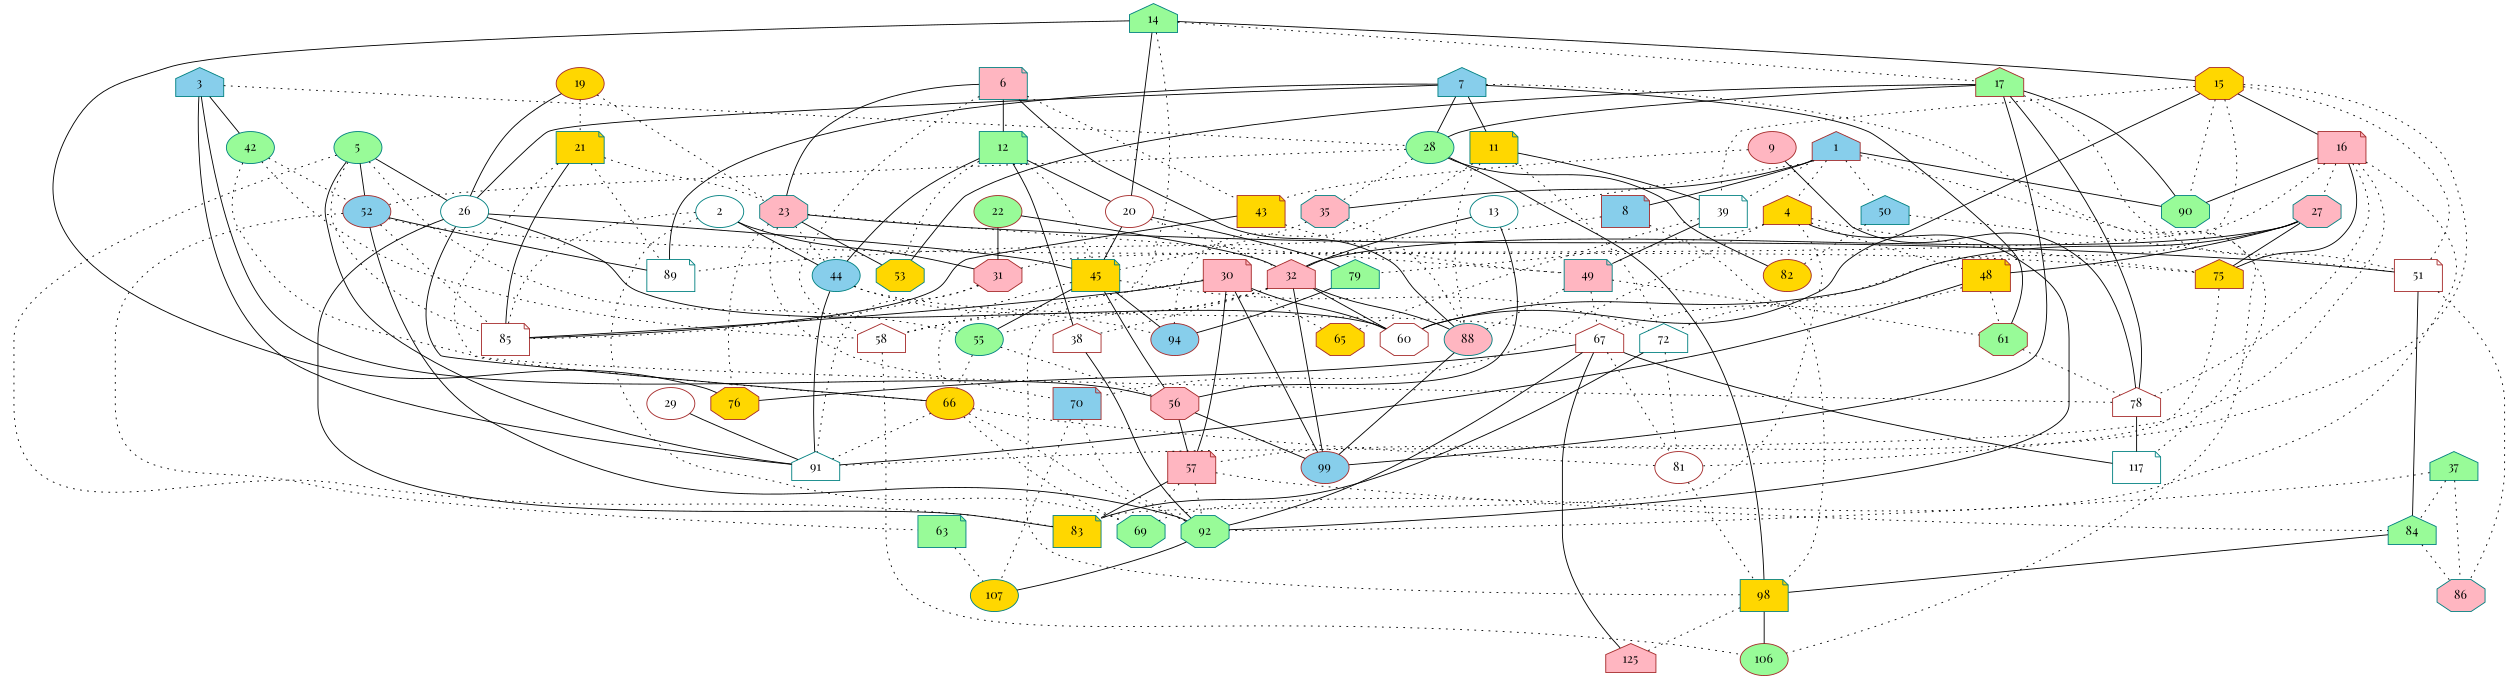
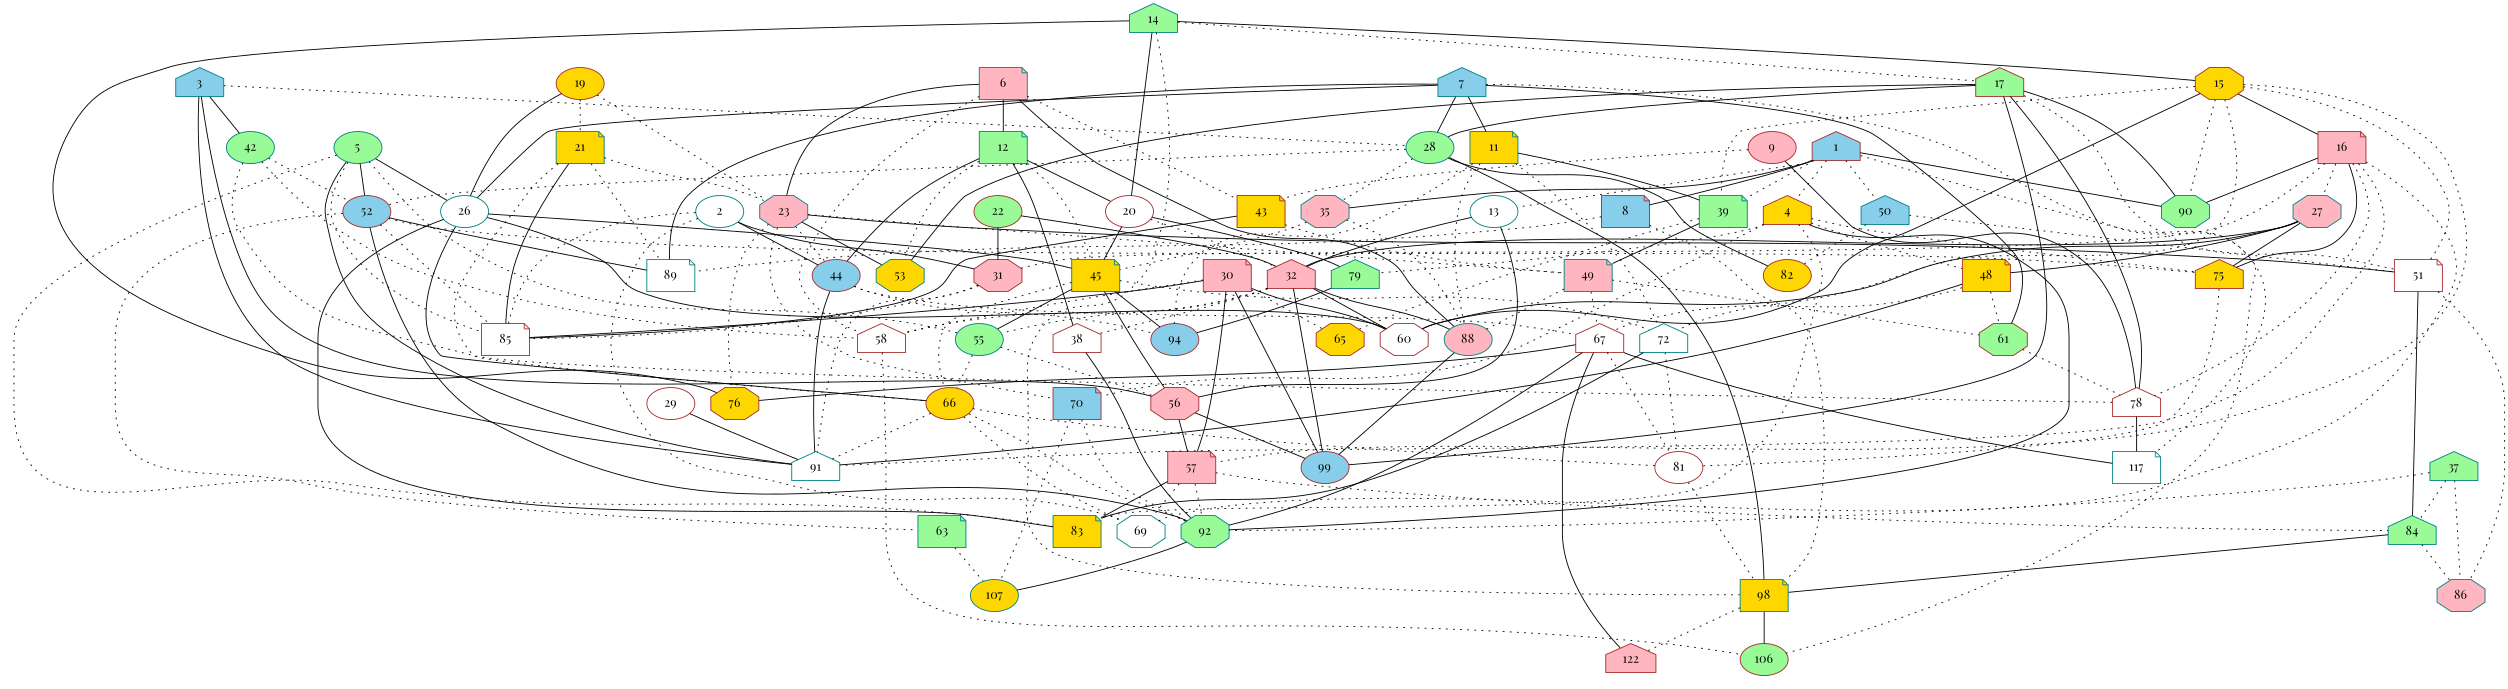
(1723, 212) -> (1723, 212)
(836, 276) -> (836, 276)
(1141, 532) -> (1141, 532)
(1631, 660) -> (1631, 660)
